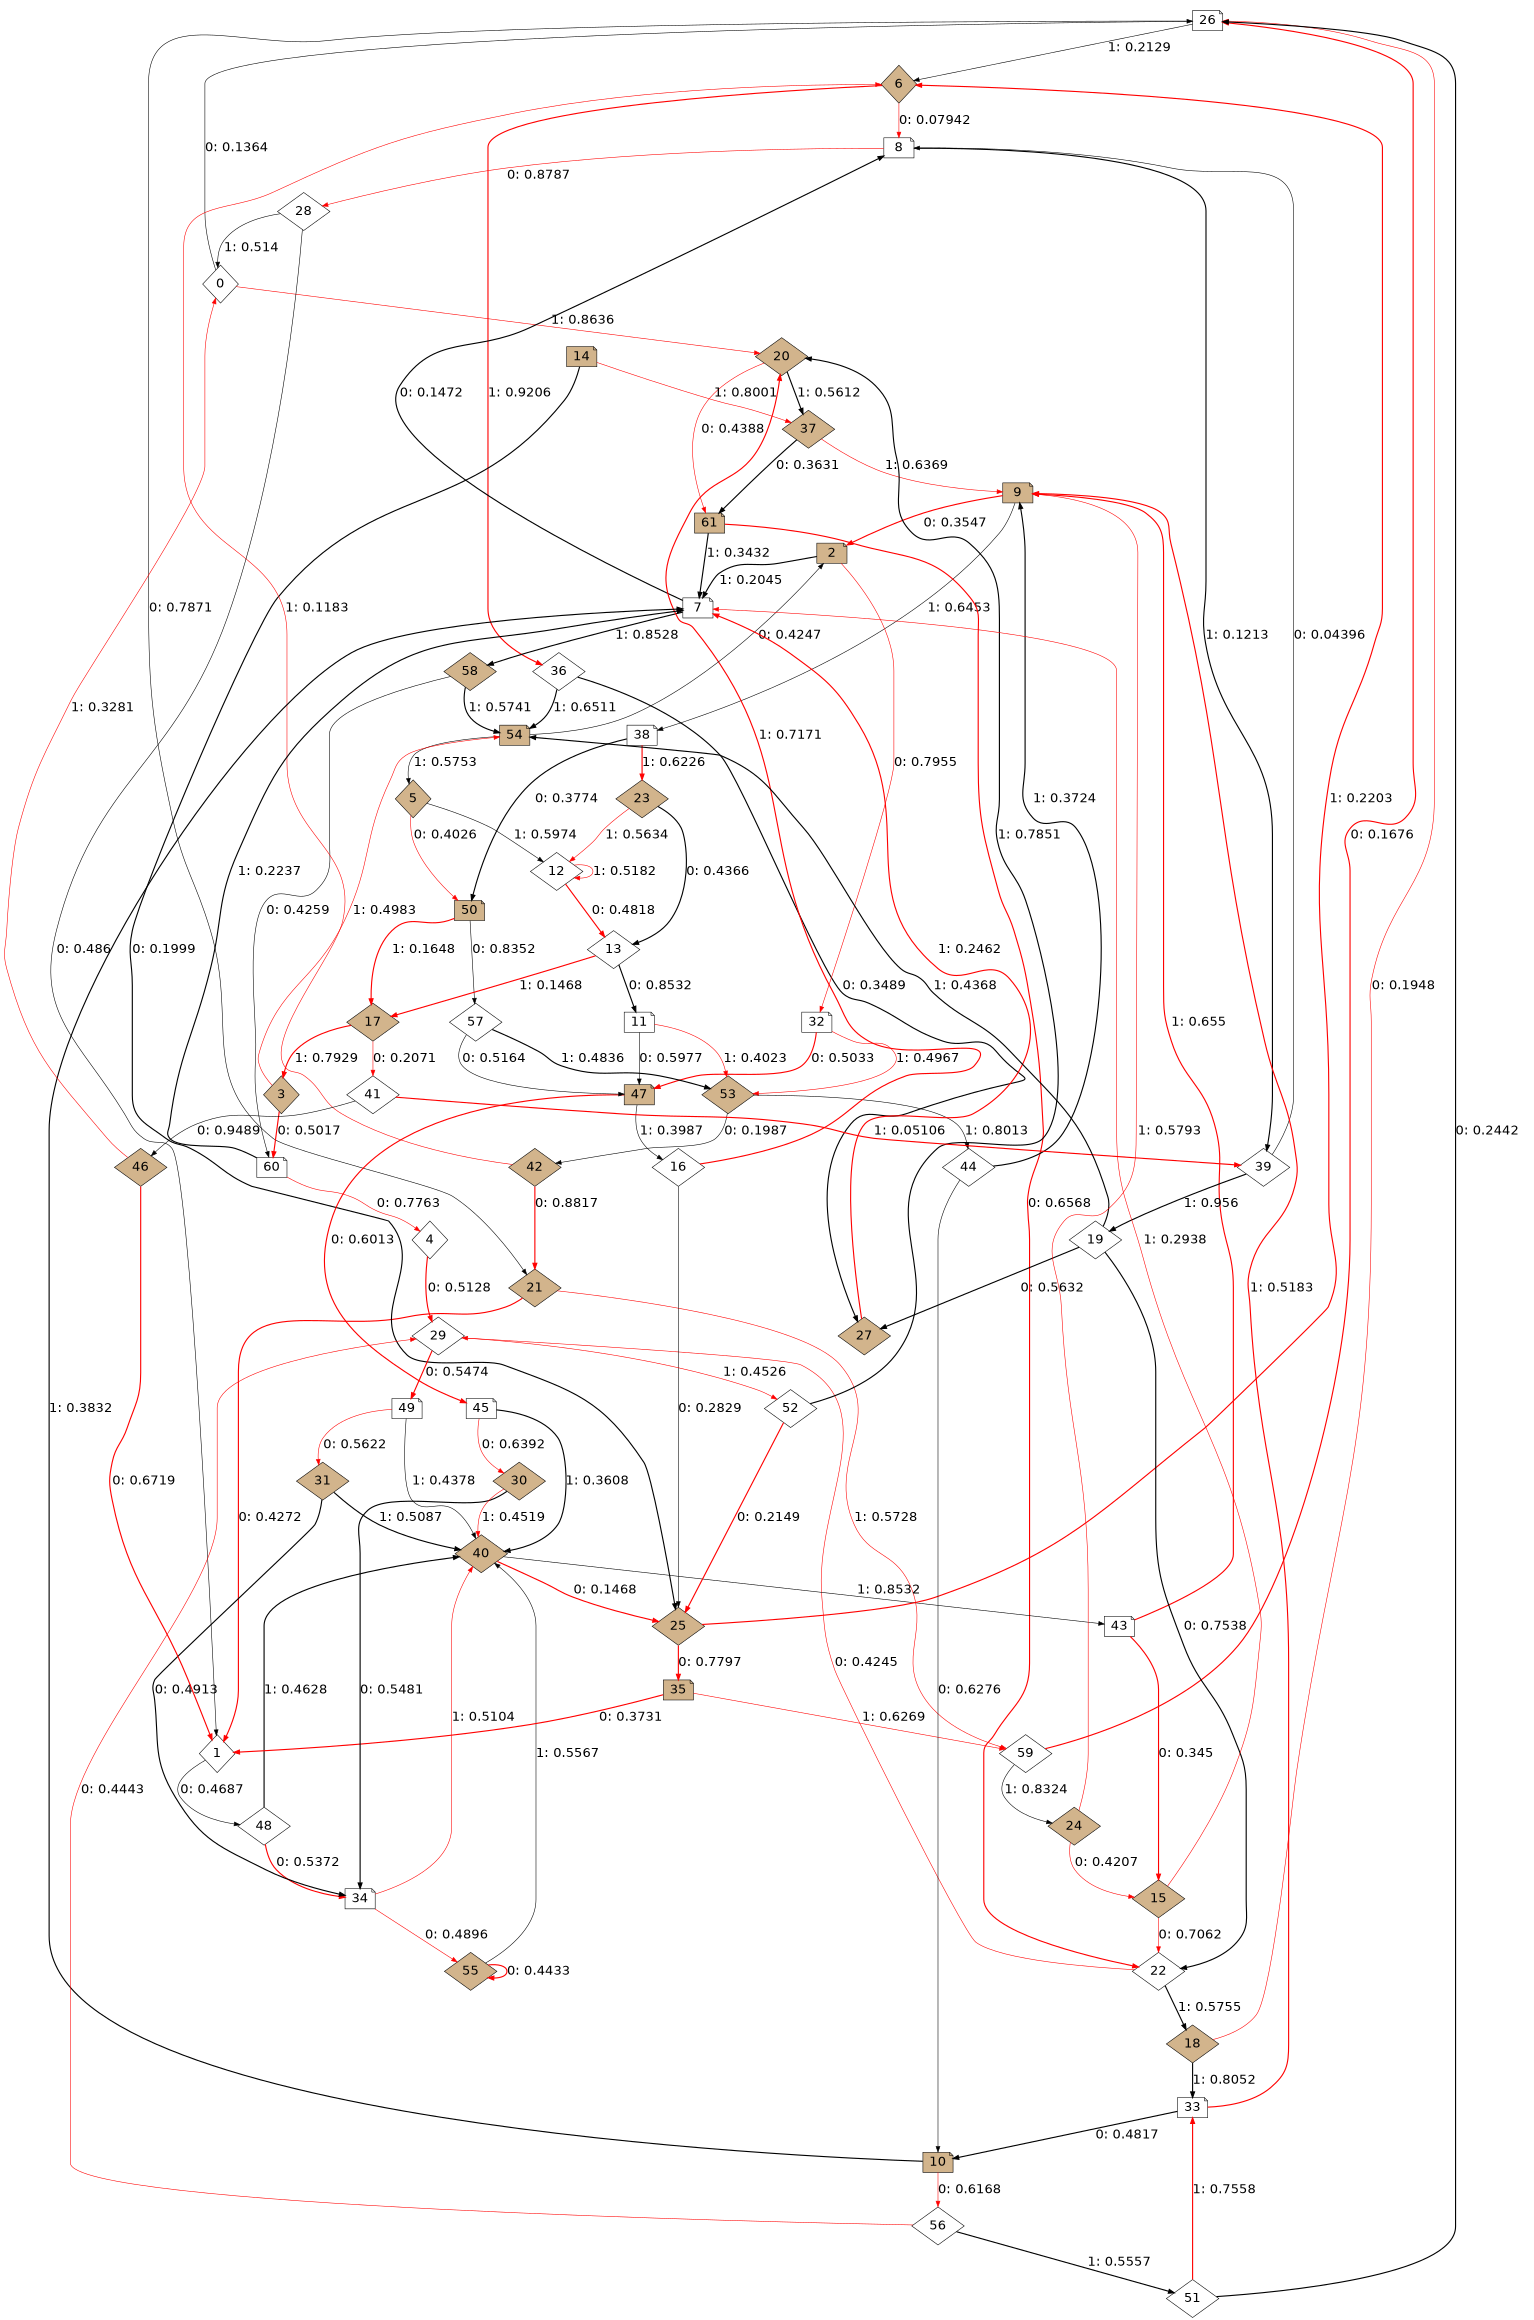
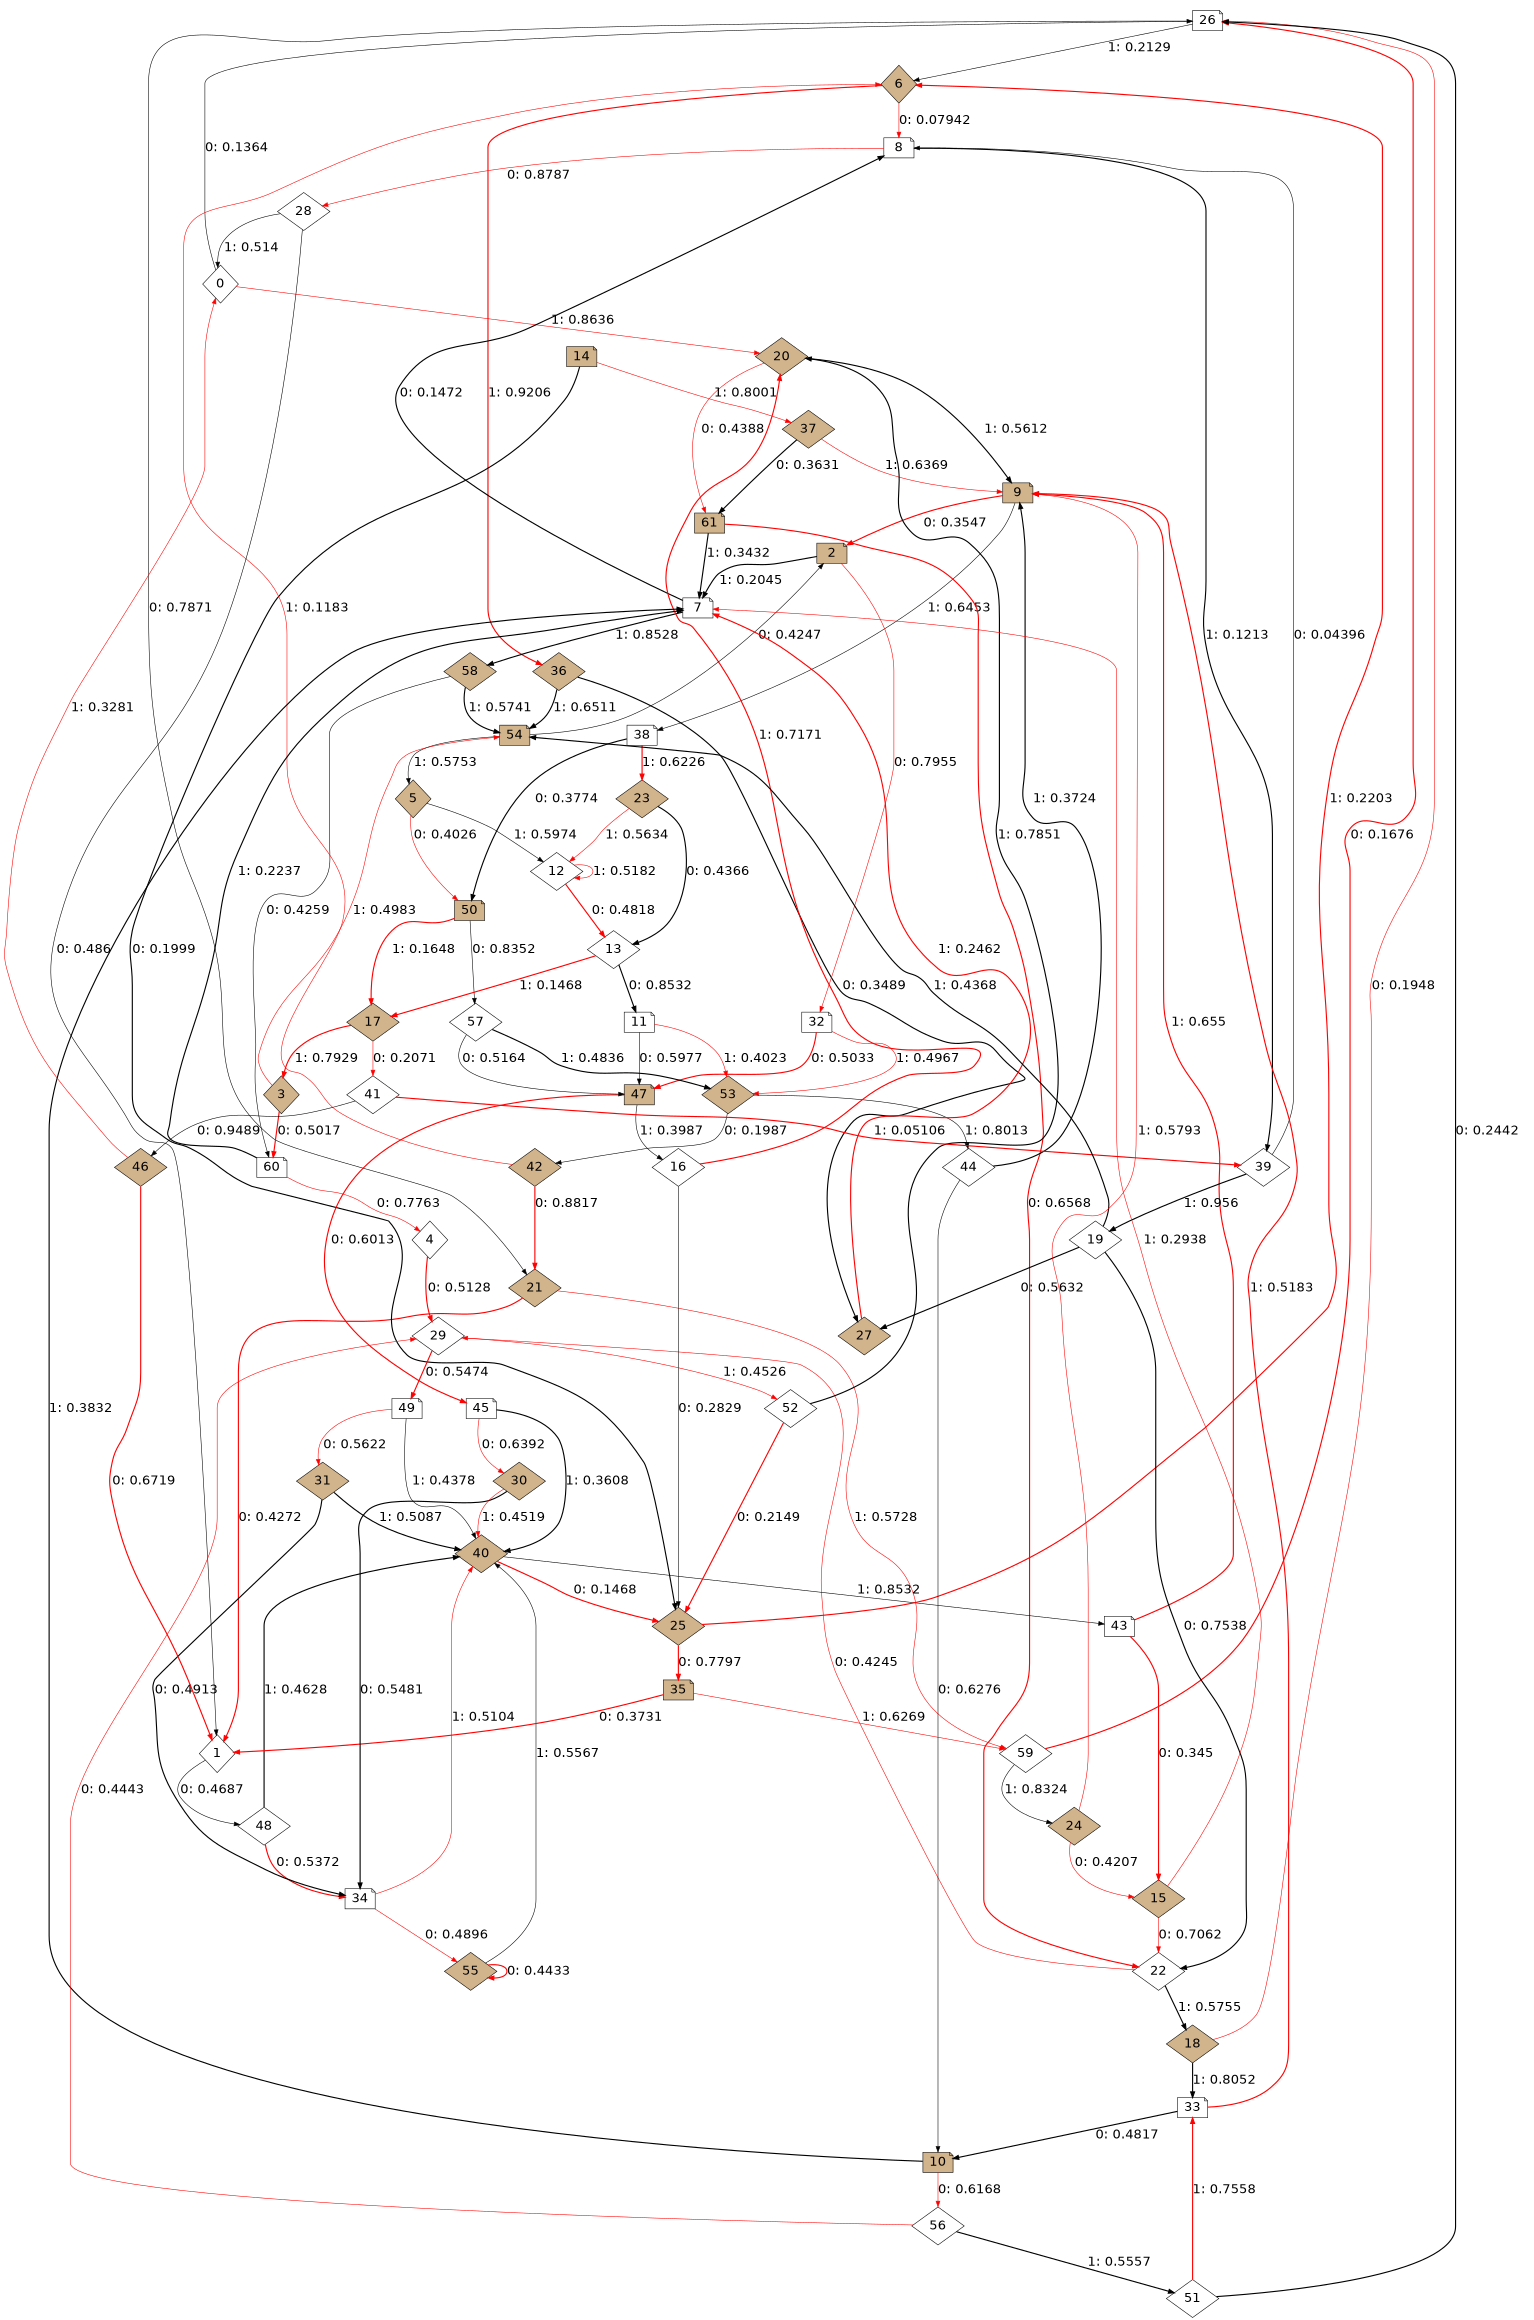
(794, 390) -> (922, 392)
(559, 672) -> (559, 672)
